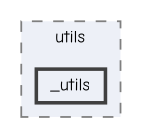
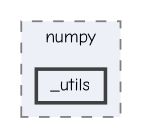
(71, 38) -> (71, 38)
